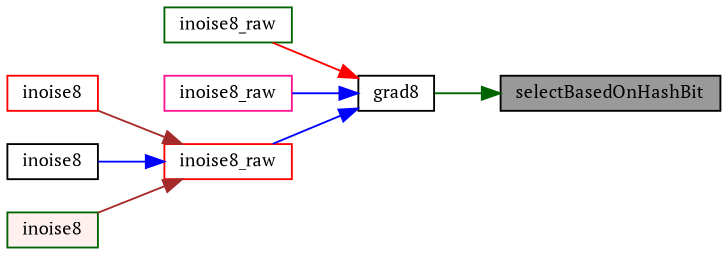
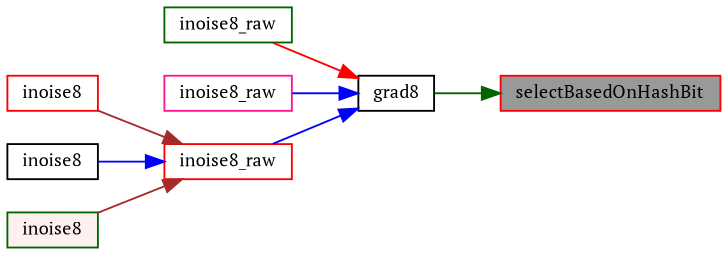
(611, 93) -> (611, 93)
